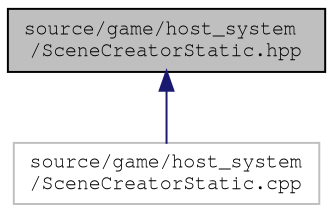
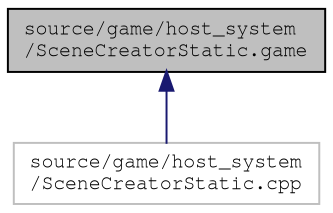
(167, 40) -> (167, 40)
